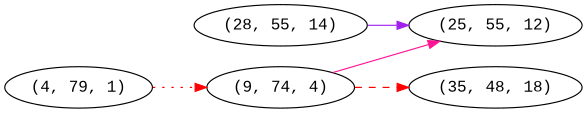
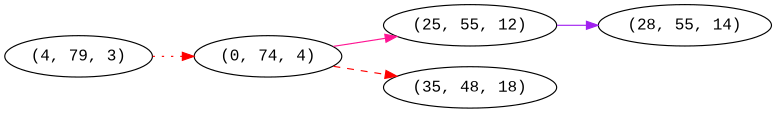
(382, 25) -> (572, 25)
(79, 87) -> (79, 56)
(281, 87) -> (268, 56)
